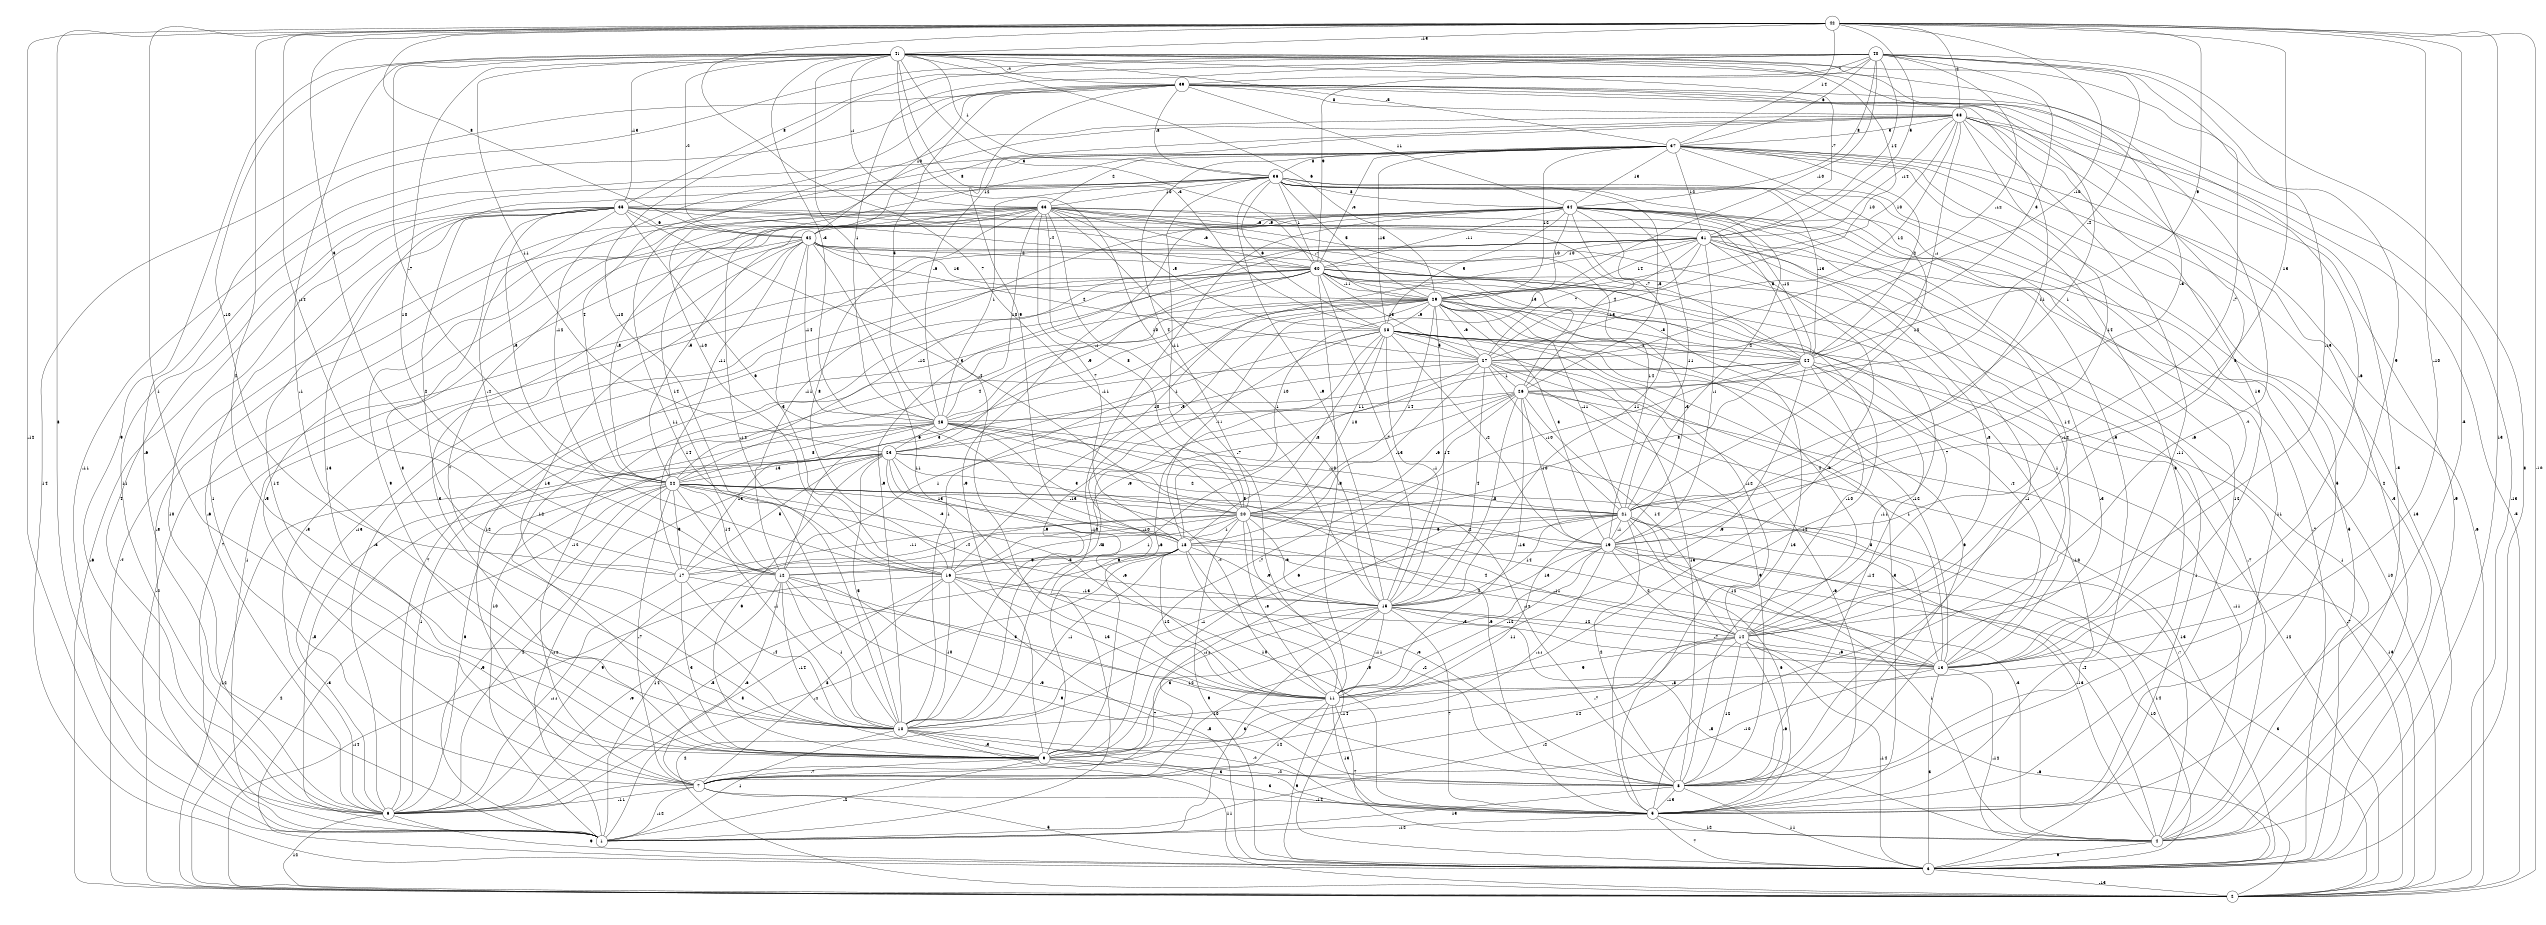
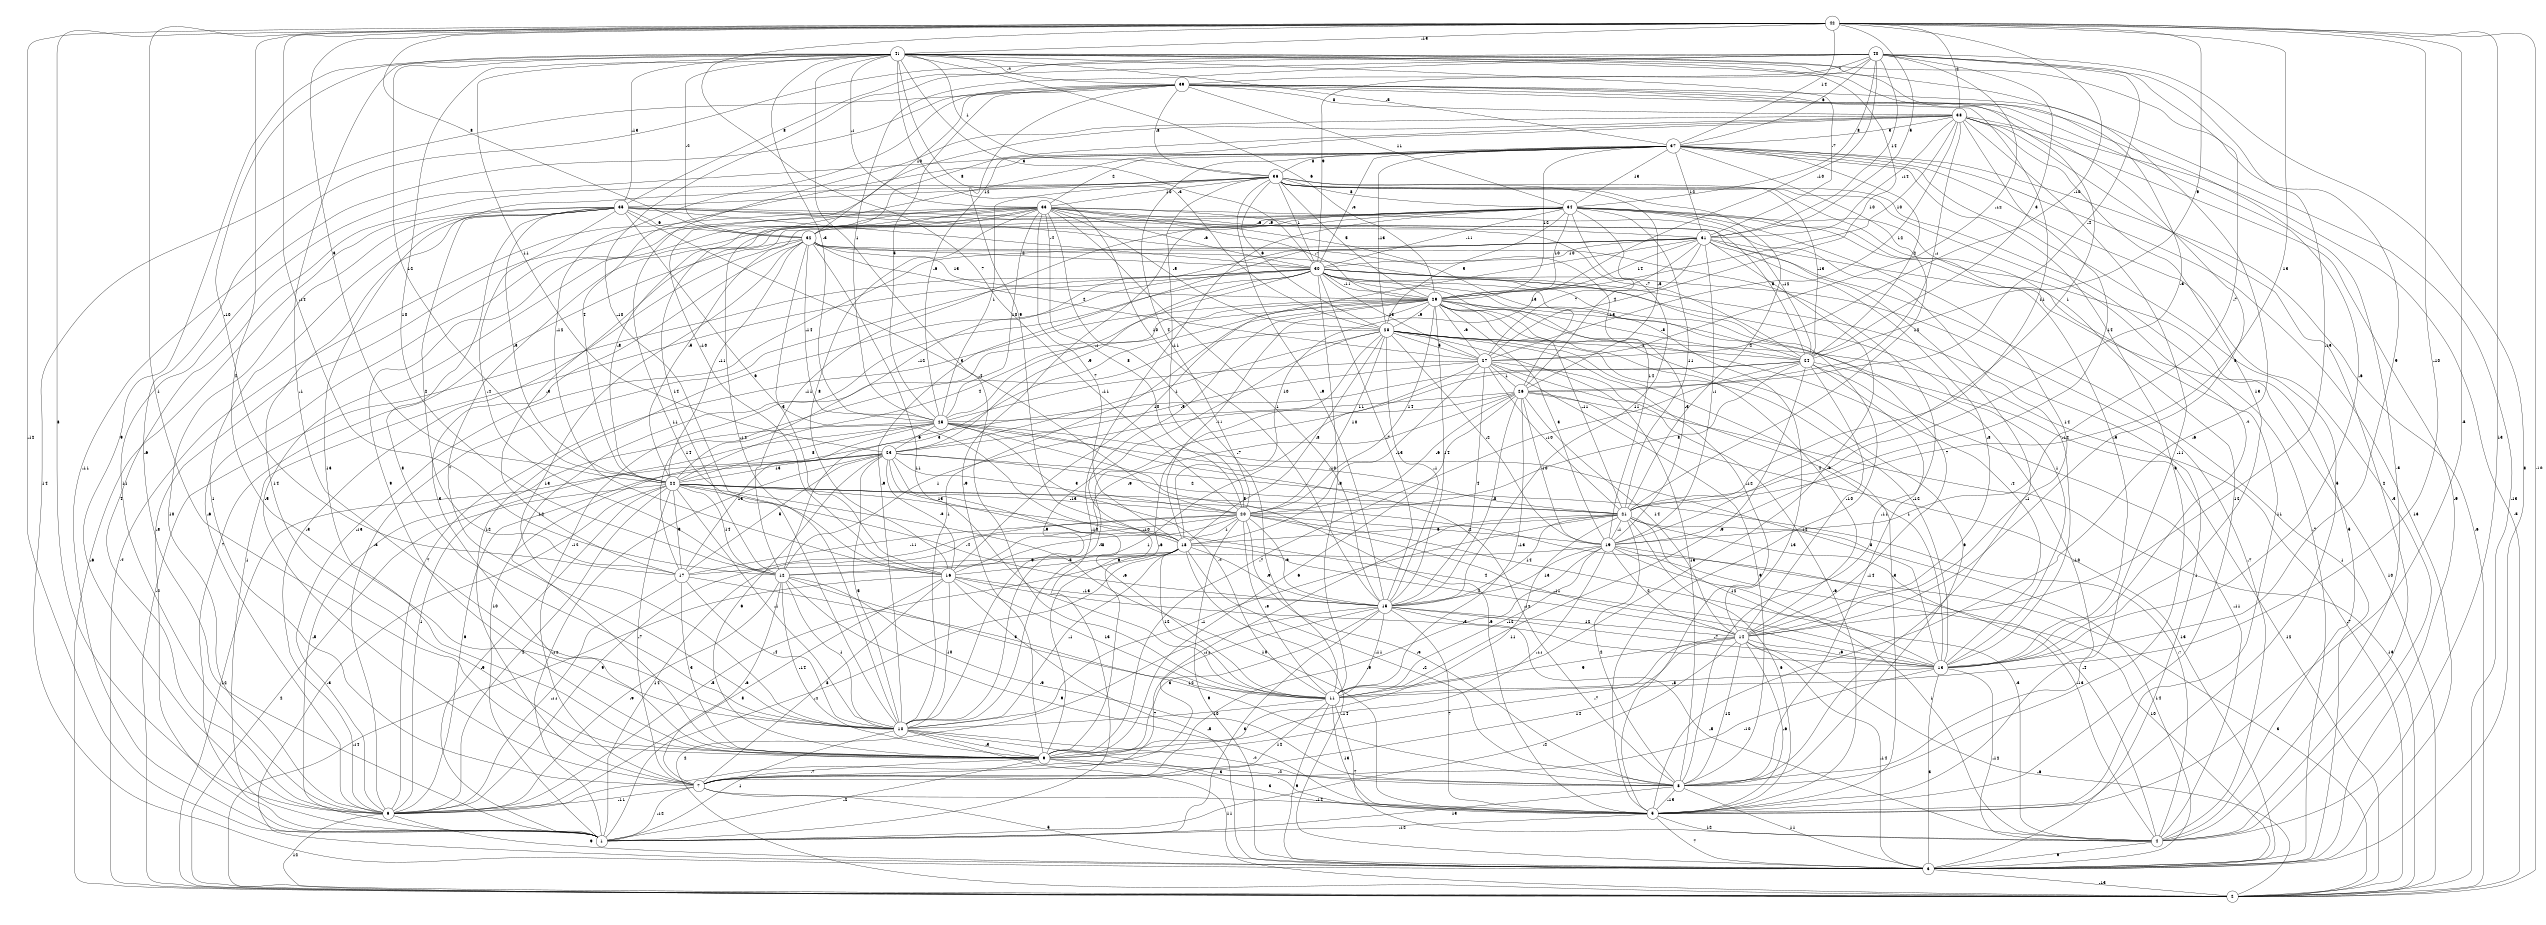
(411, 269) -> (411, 269)
(2084, 449) -> (1011, 224)
